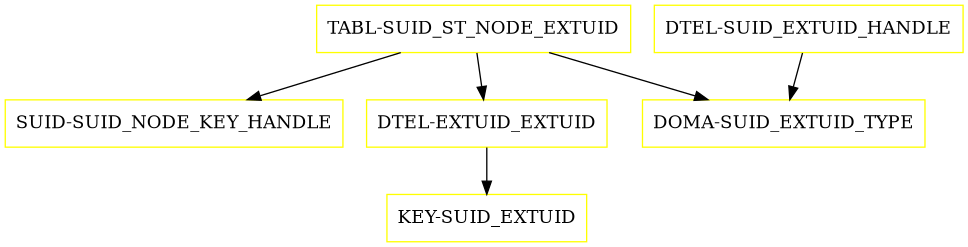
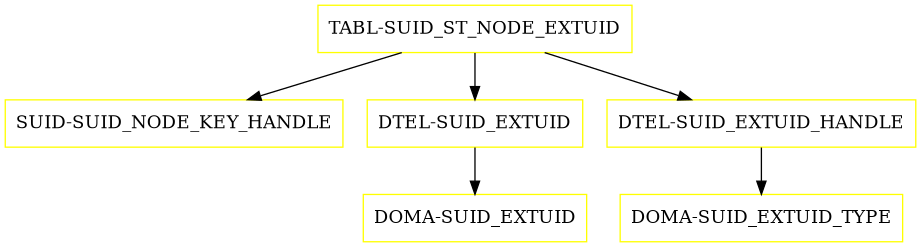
(622, 74) -> (612, 74)
(487, 124) -> (475, 124)
(487, 218) -> (475, 218)
